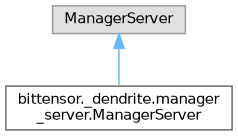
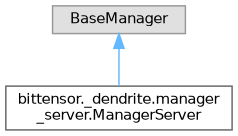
(119, 20) -> (119, 20)
